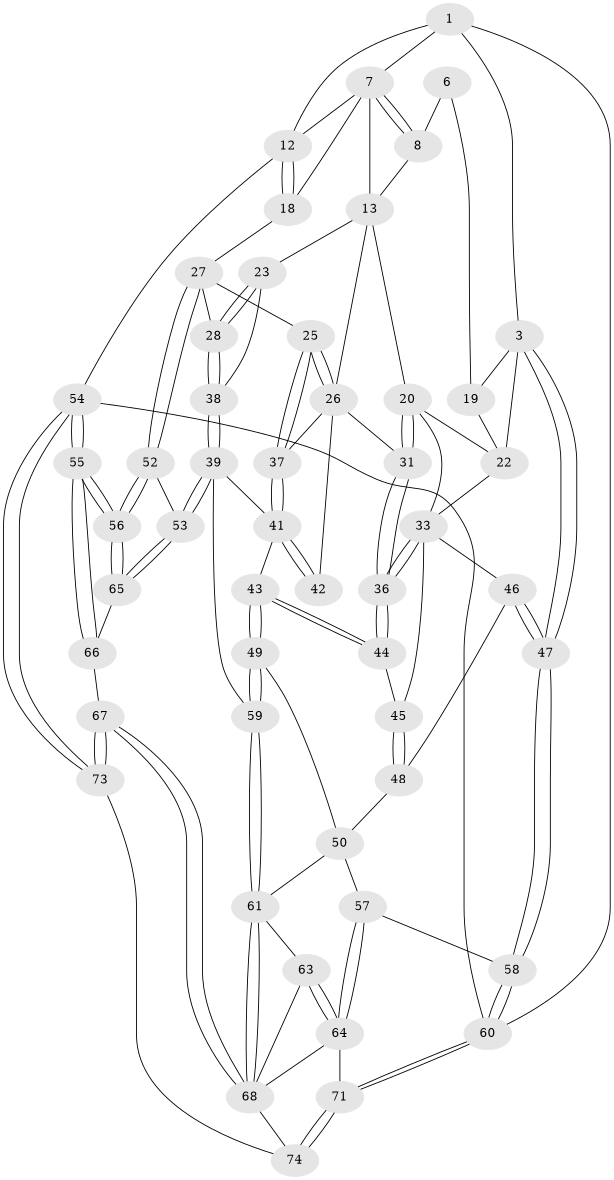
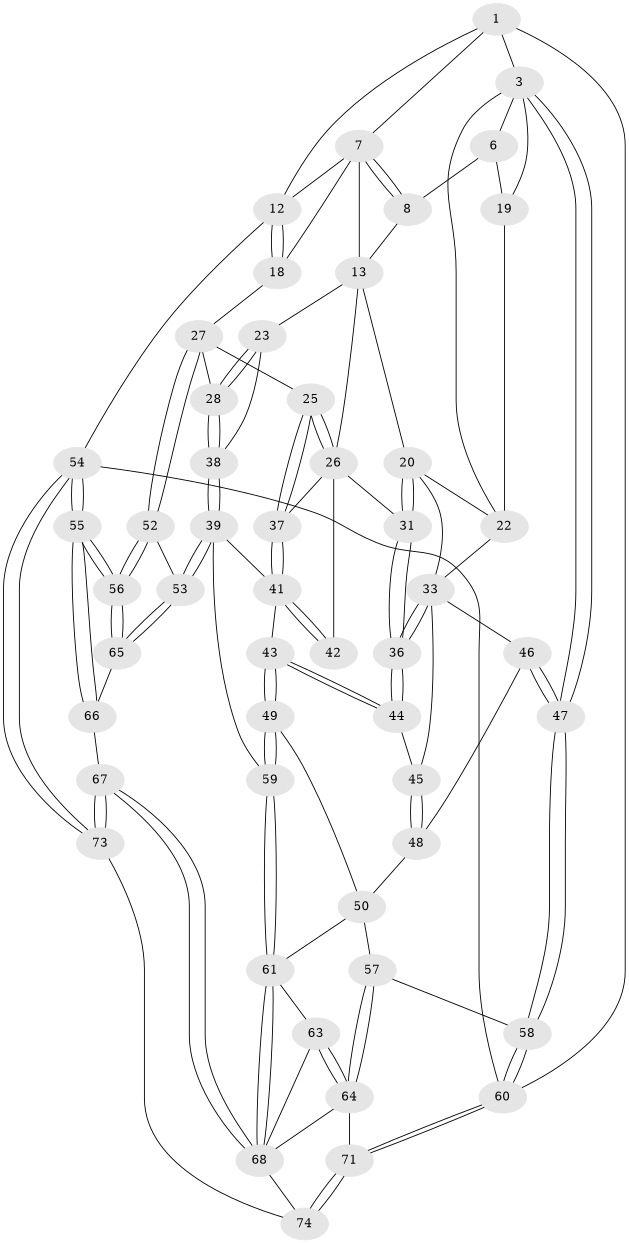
none -> (507, 115)
